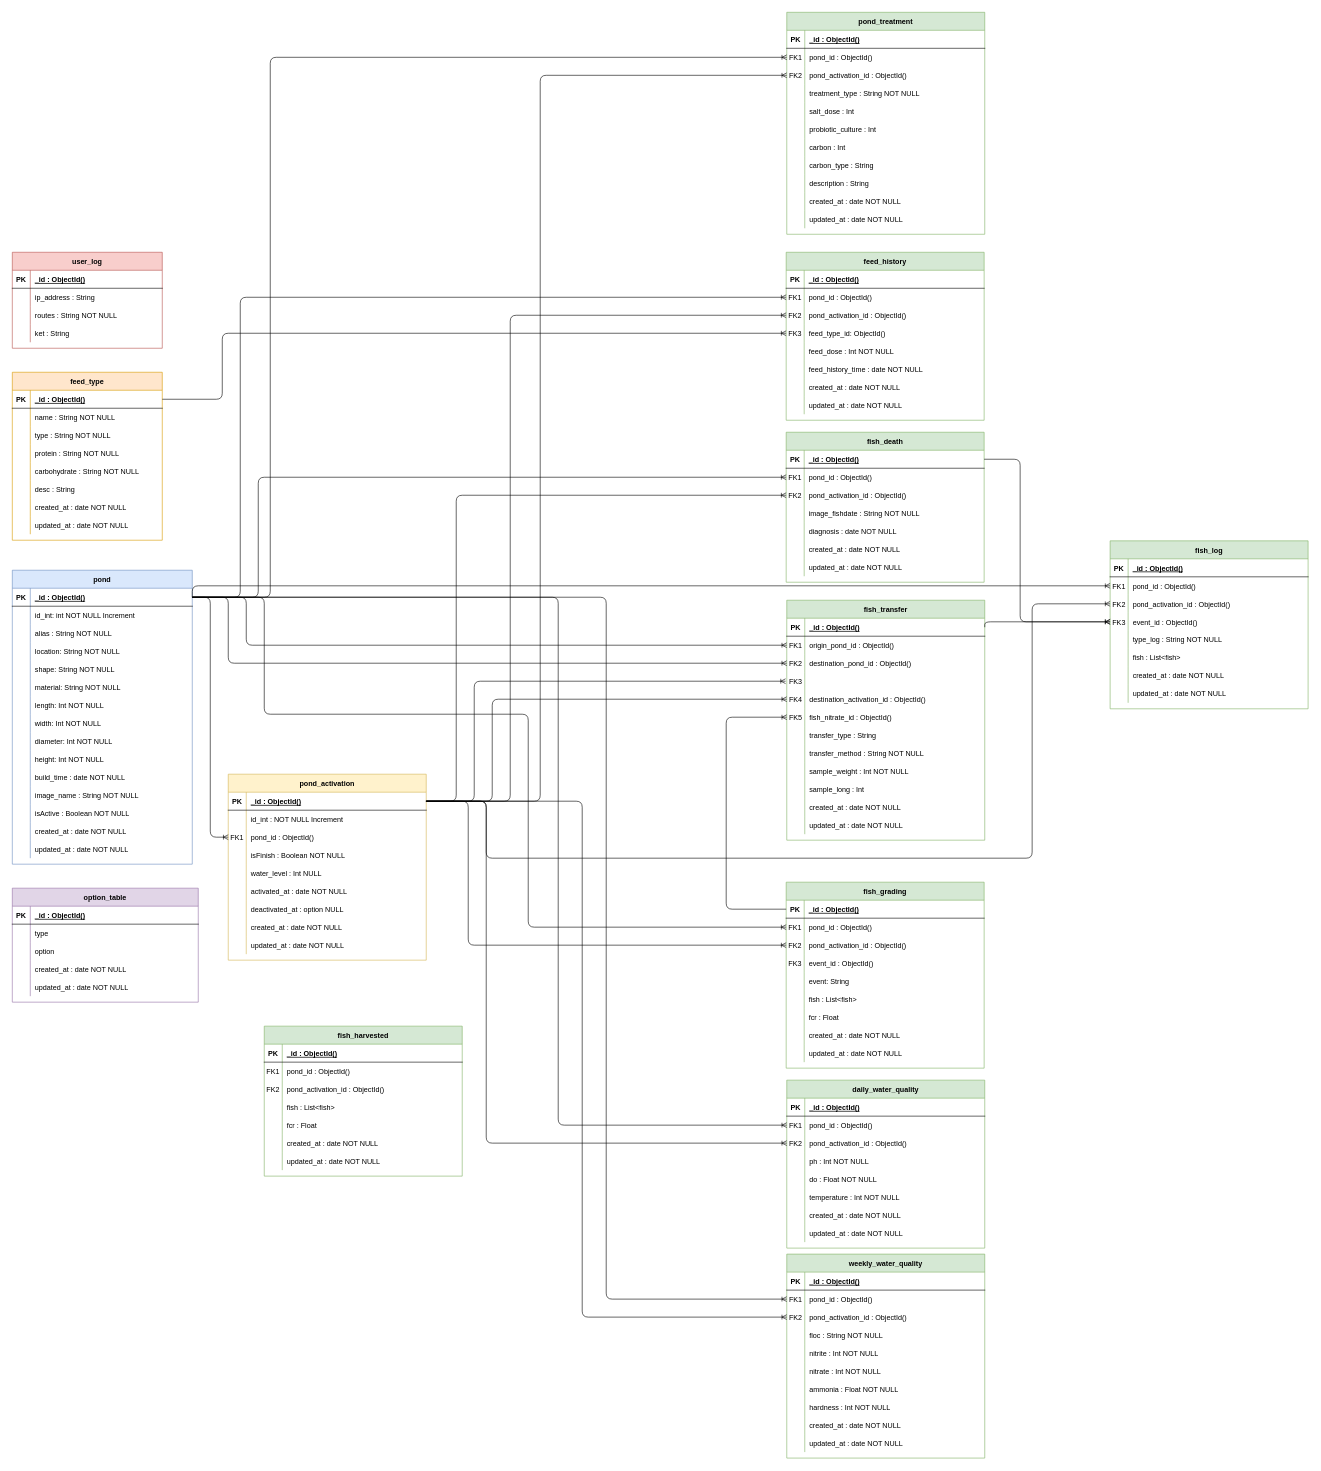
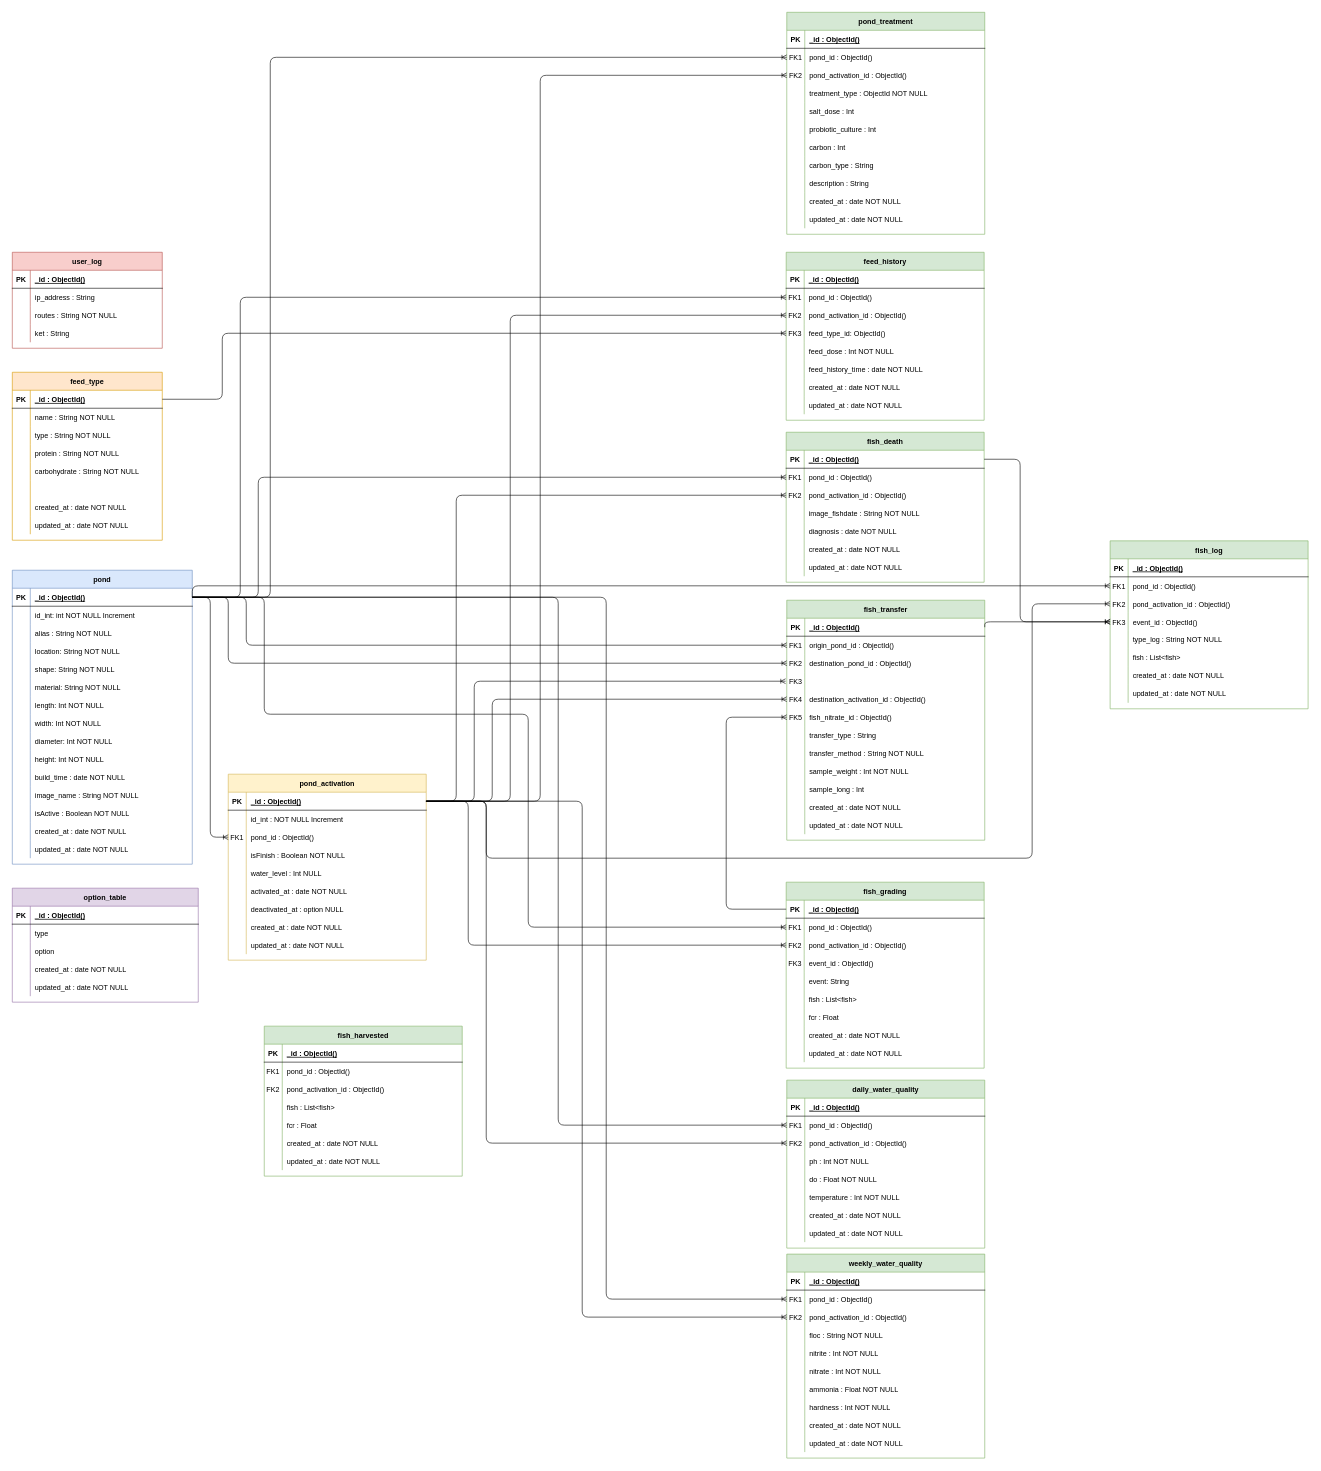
(868, 94) -> (873, 94)
(96, 489) -> none
